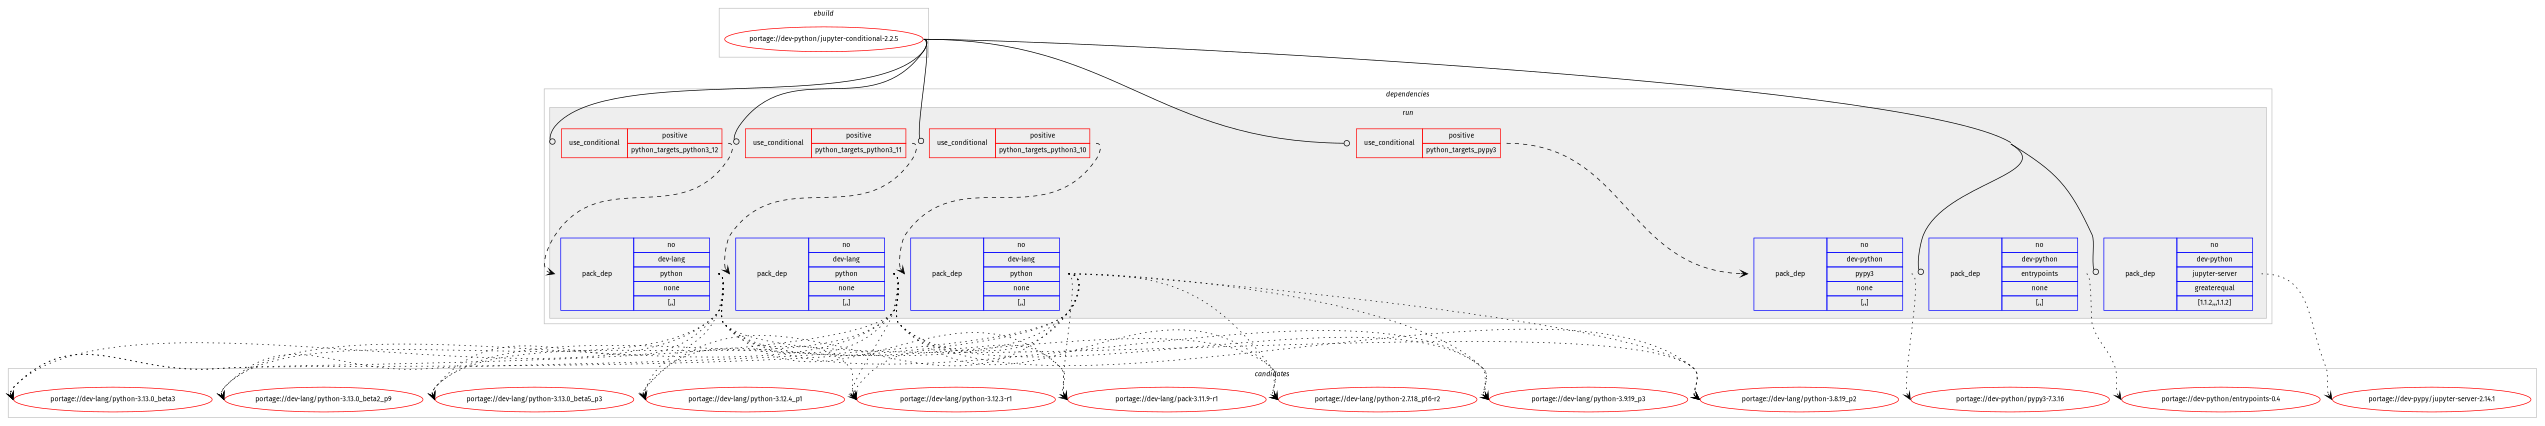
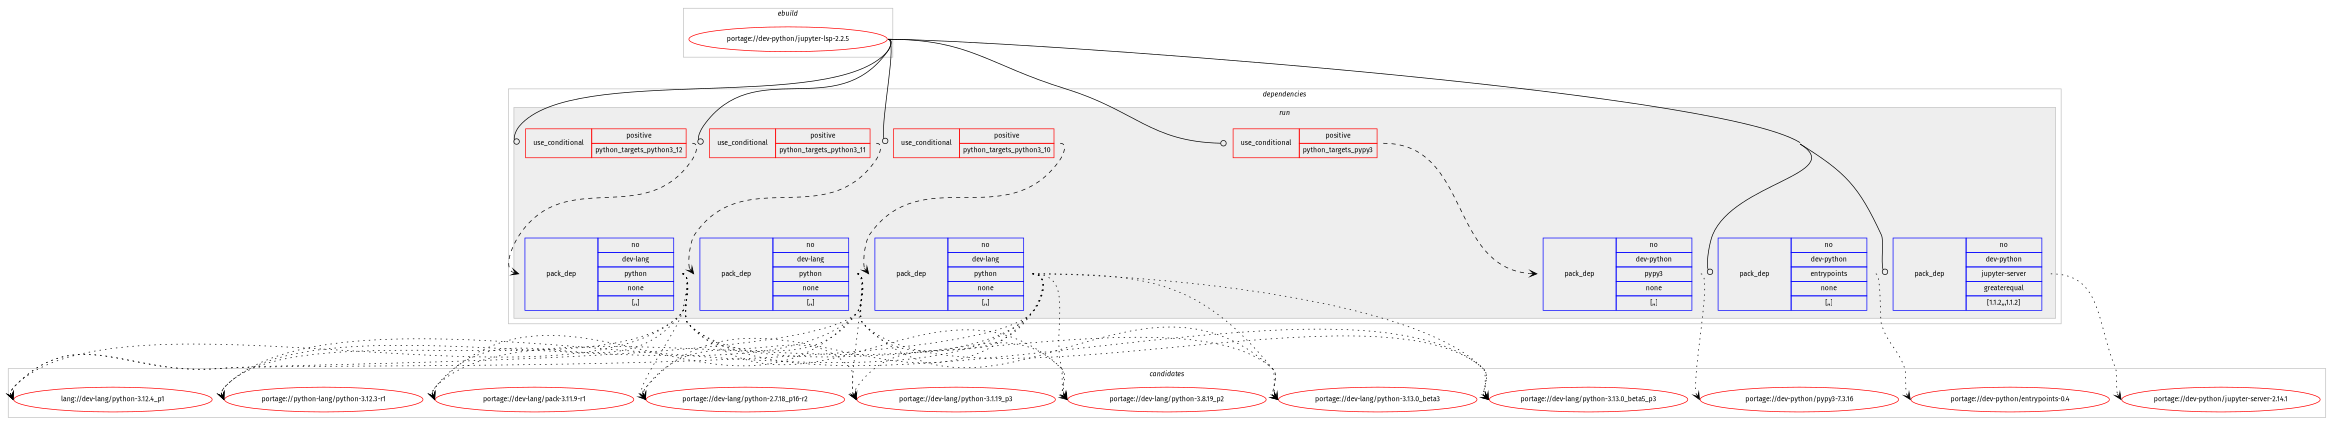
(824, 39) -> (788, 39)
(324, 400) -> none
(745, 400) -> (113, 400)
(956, 400) -> (324, 400)
(1589, 400) -> (956, 400)
(2432, 400) -> (2221, 400)
